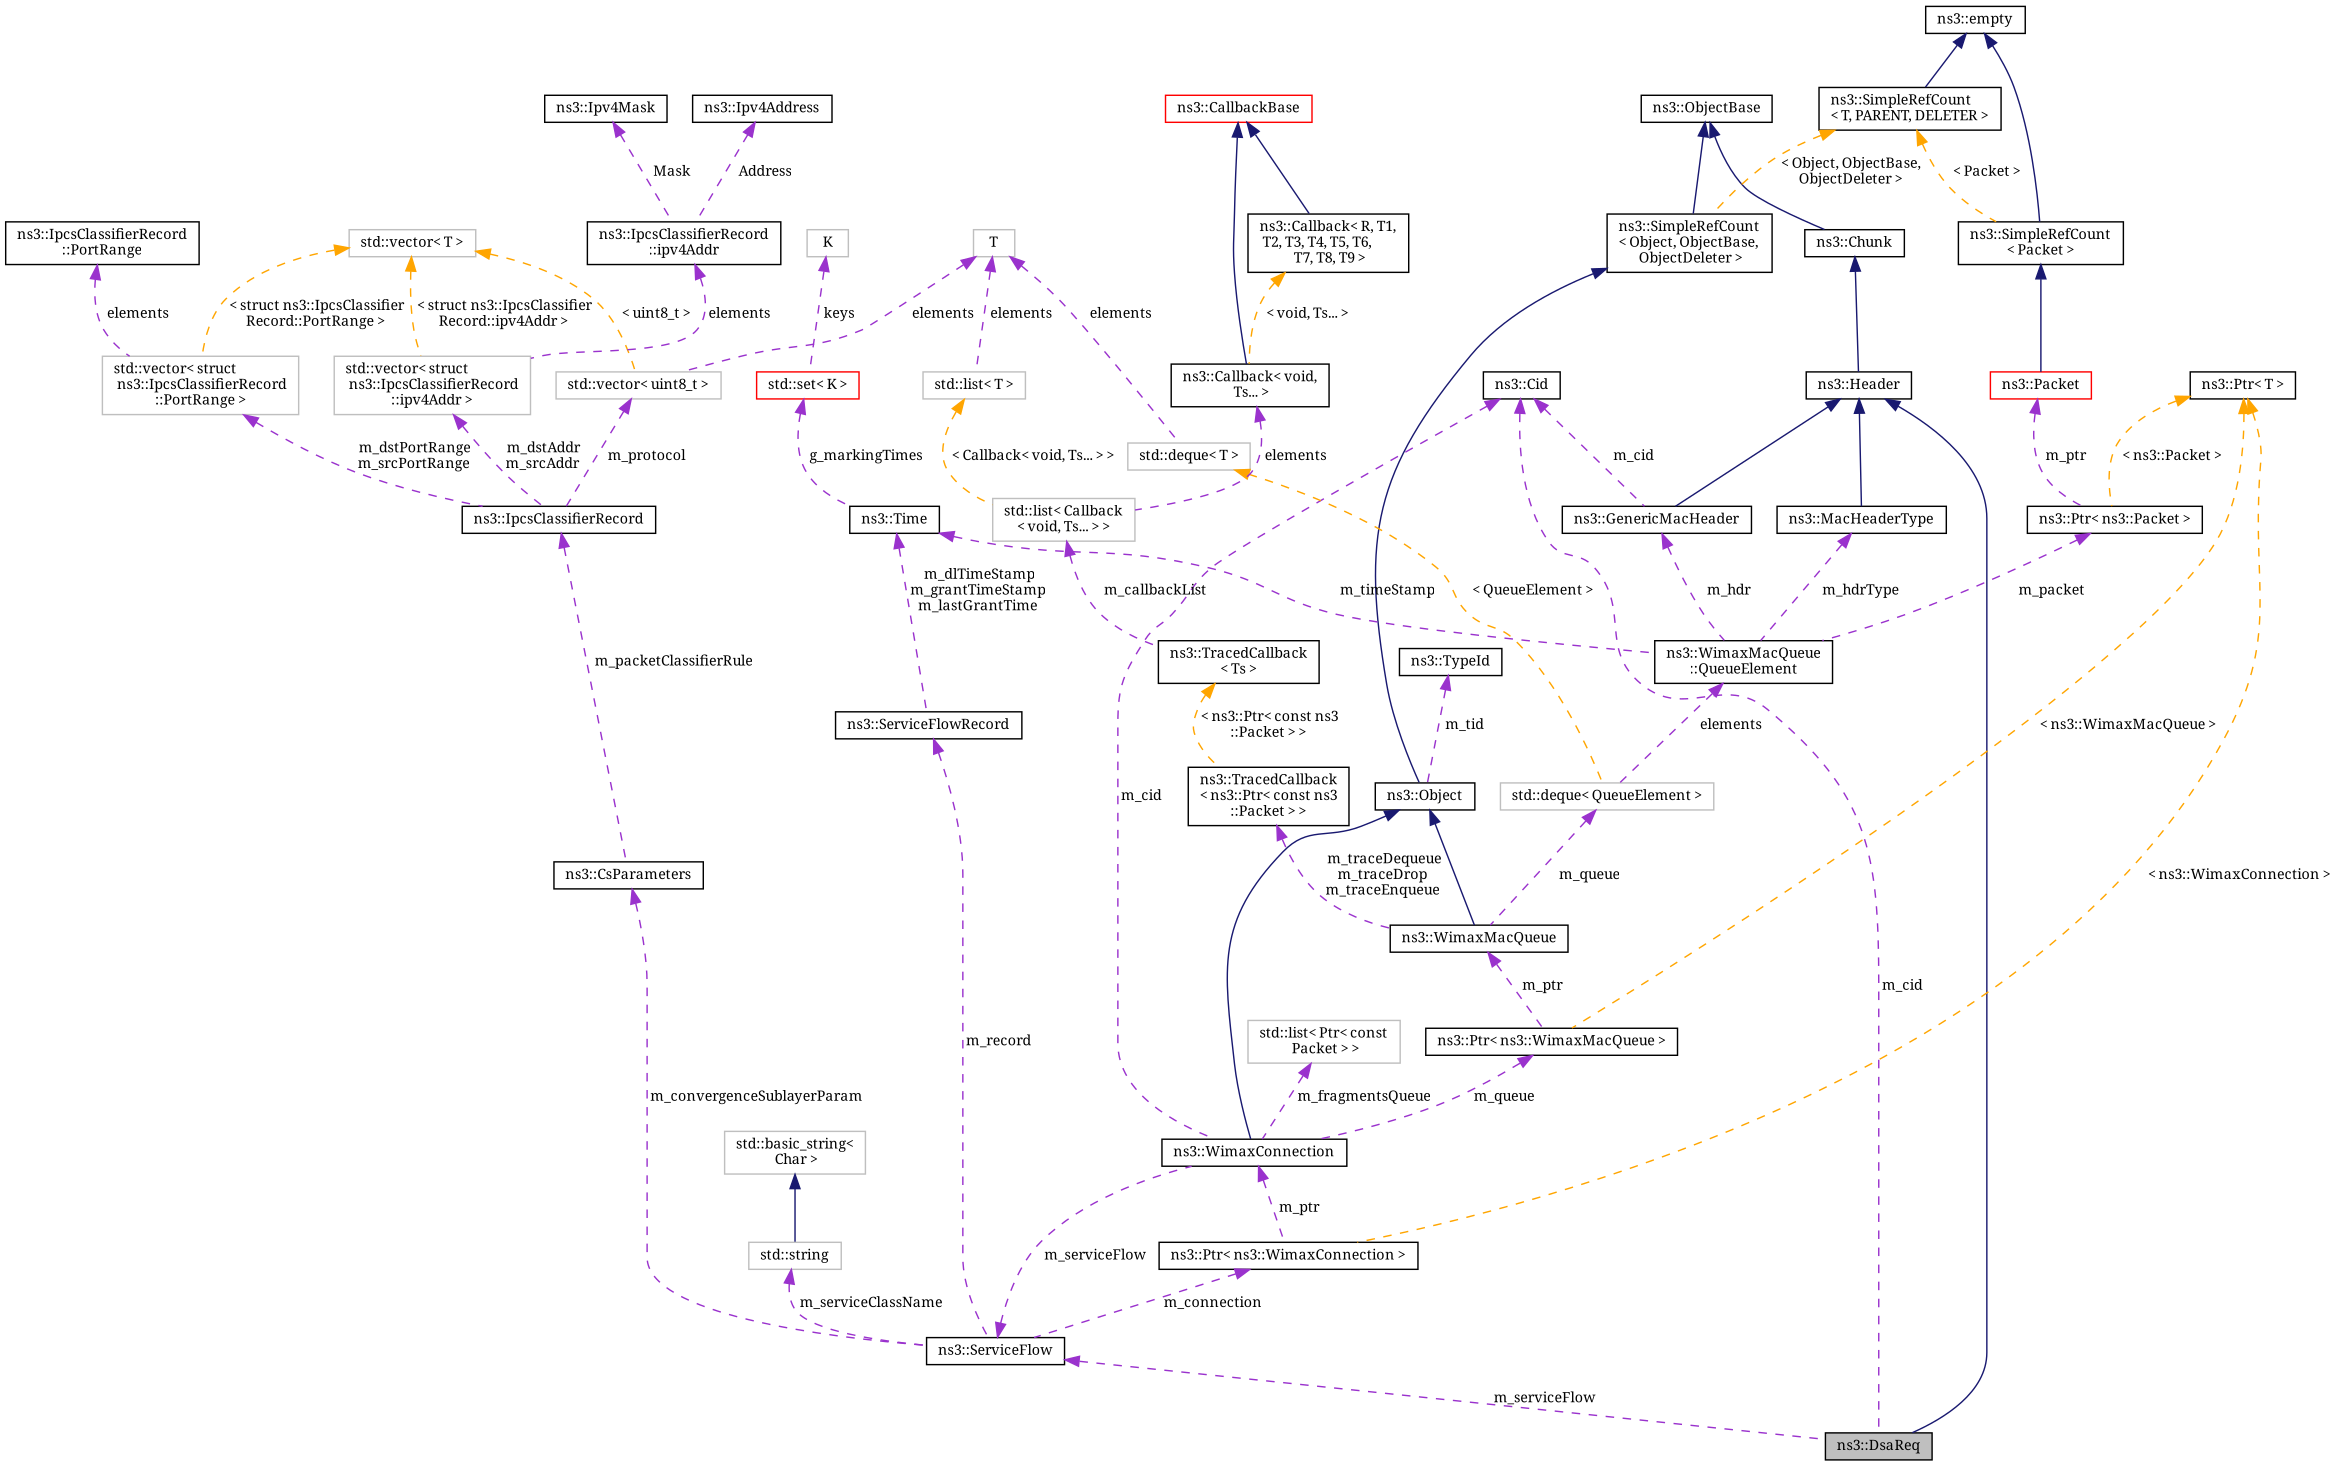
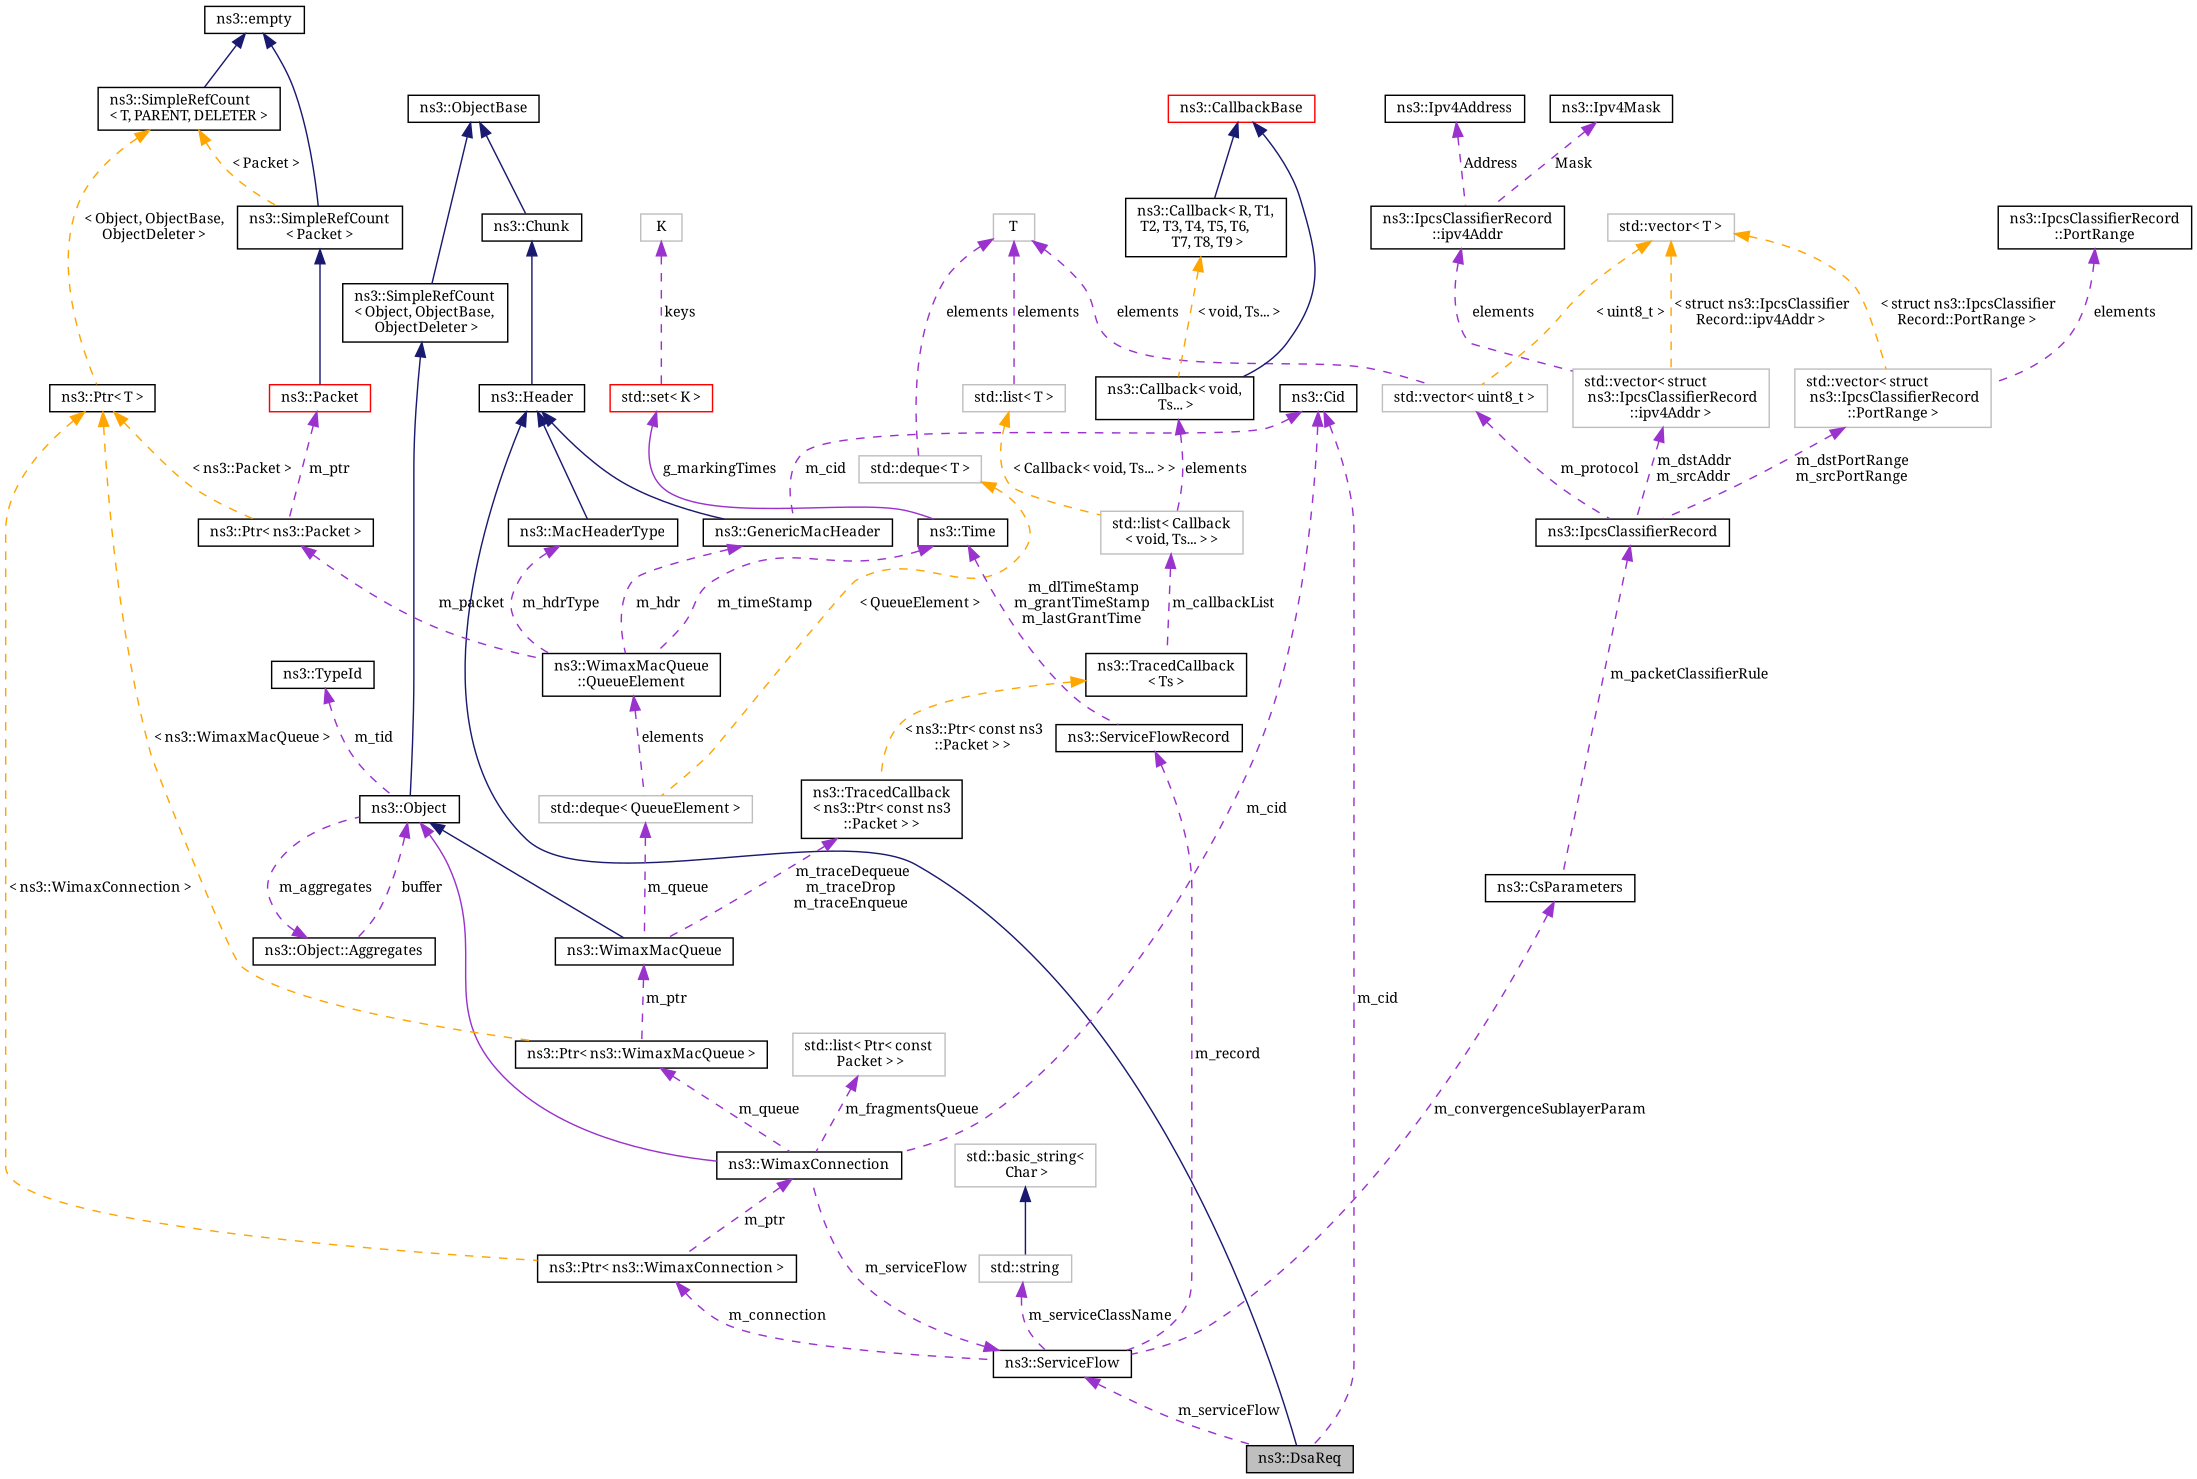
(1762, 168) -> (69, 251)
(806, 470) -> (764, 508)
(1233, 934) -> (495, 1067)
none -> (344, 951)
